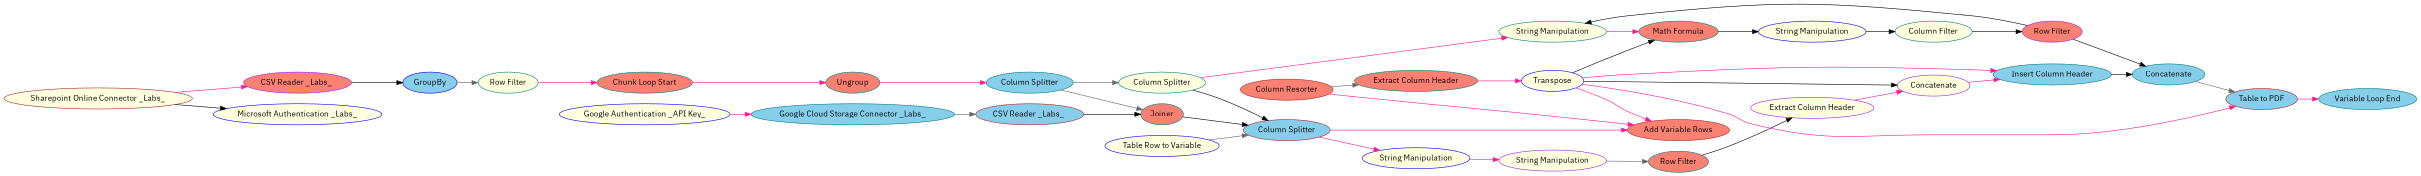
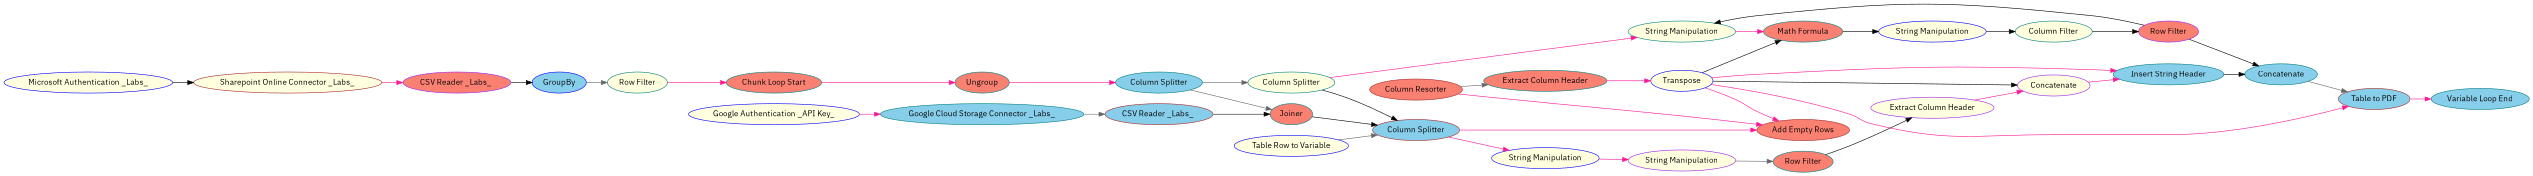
(2052, 74) -> (2169, 74)
(198, 106) -> (180, 83)
(1678, 130) -> (1803, 130)
